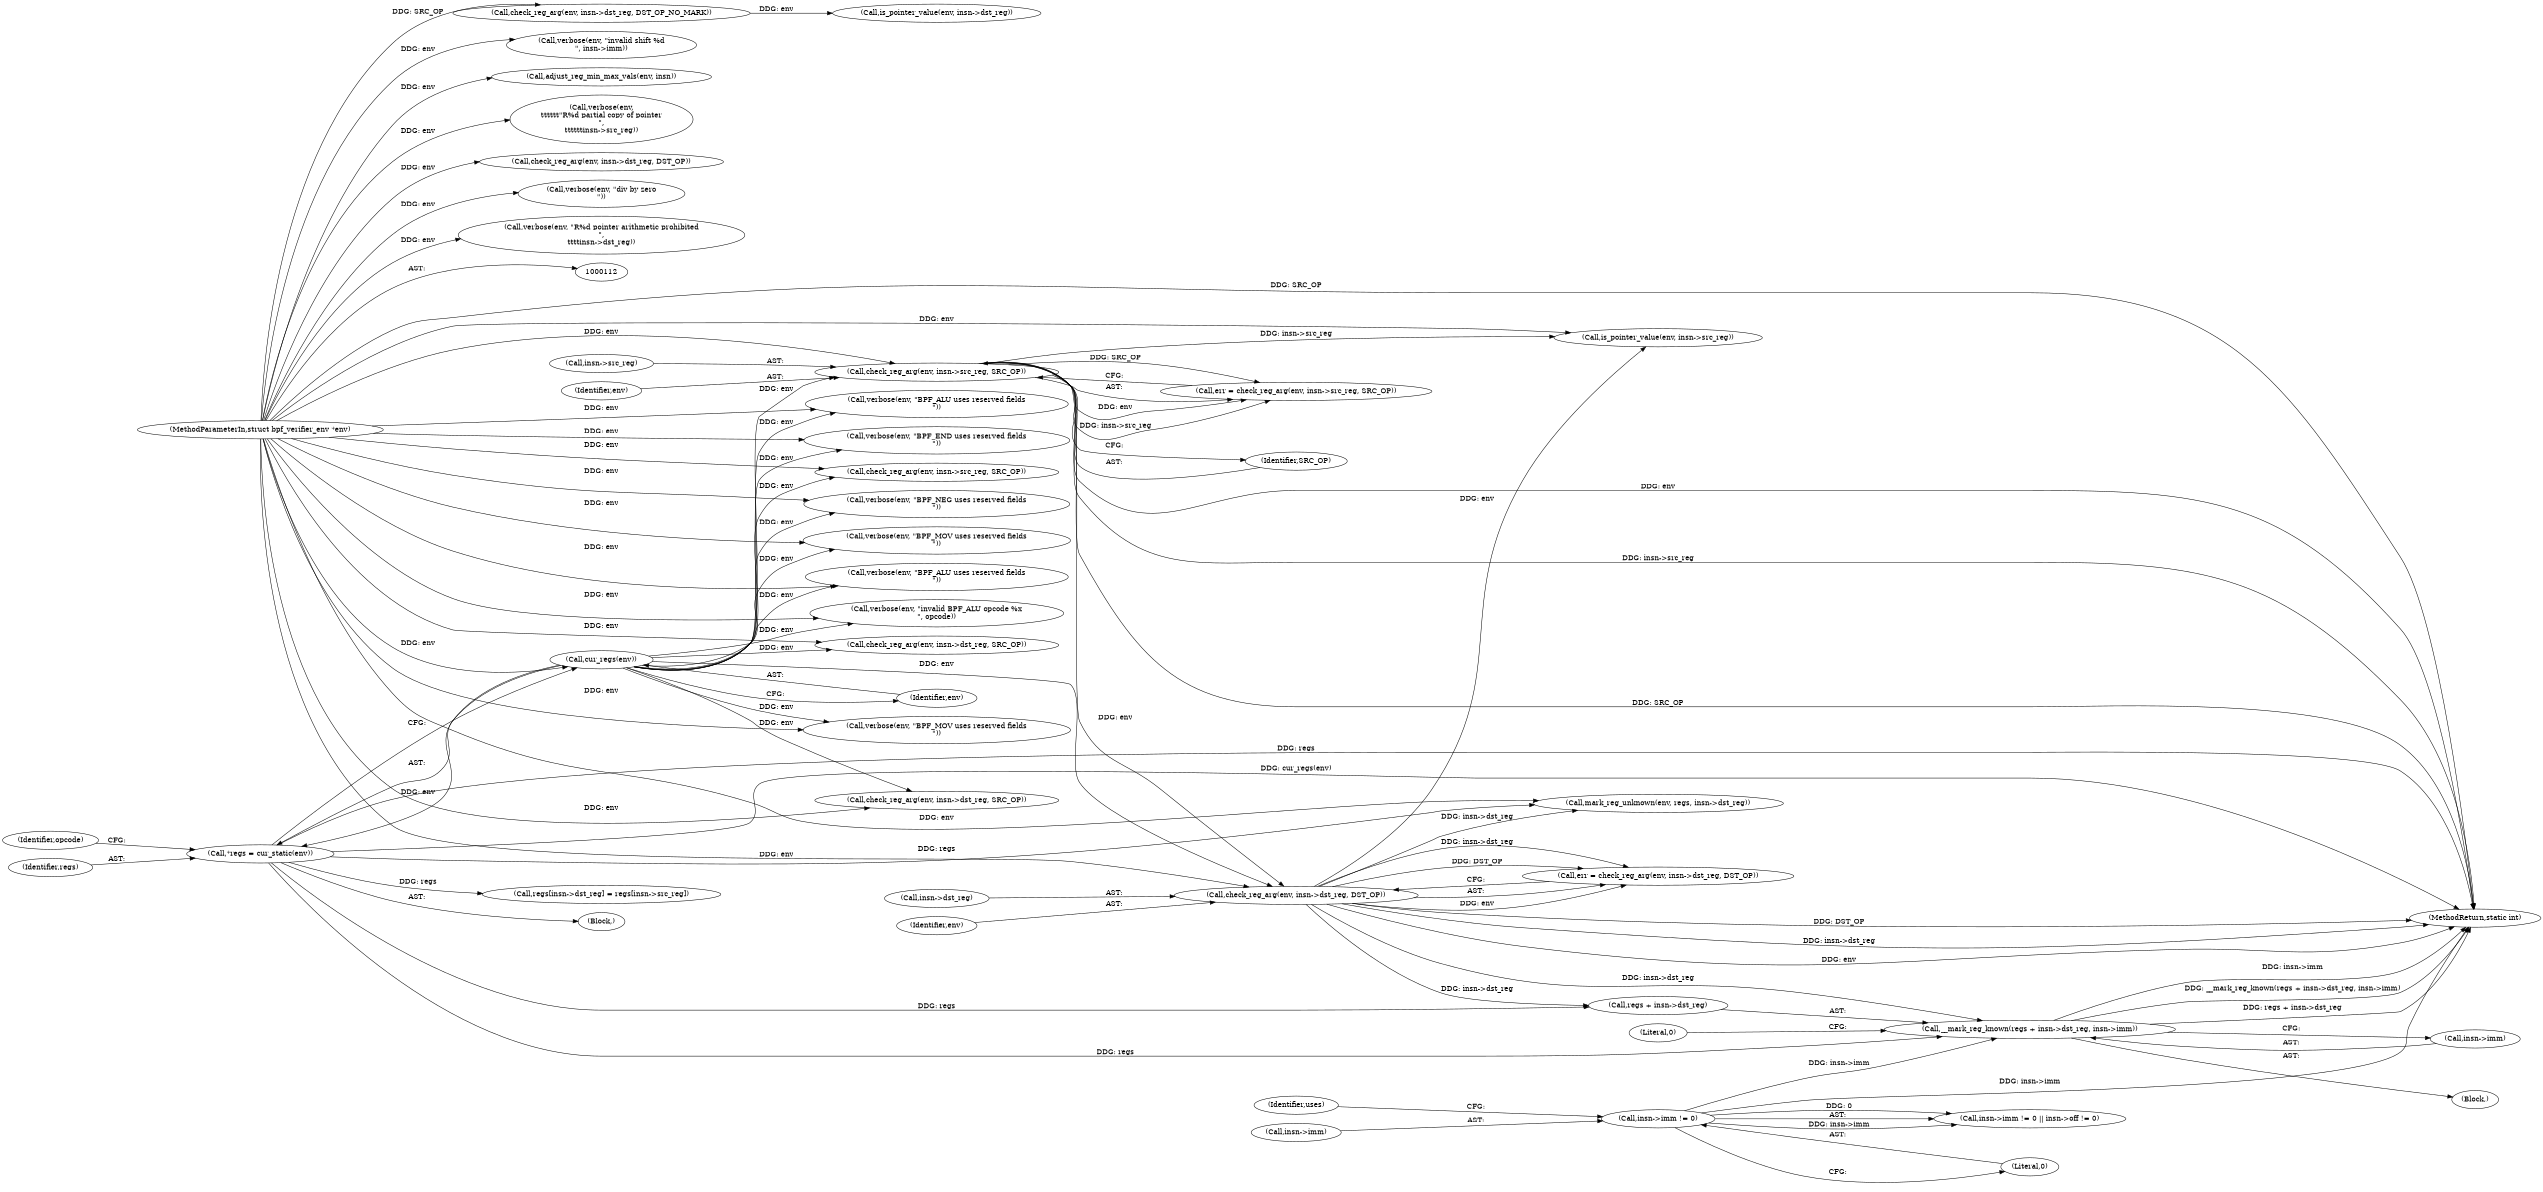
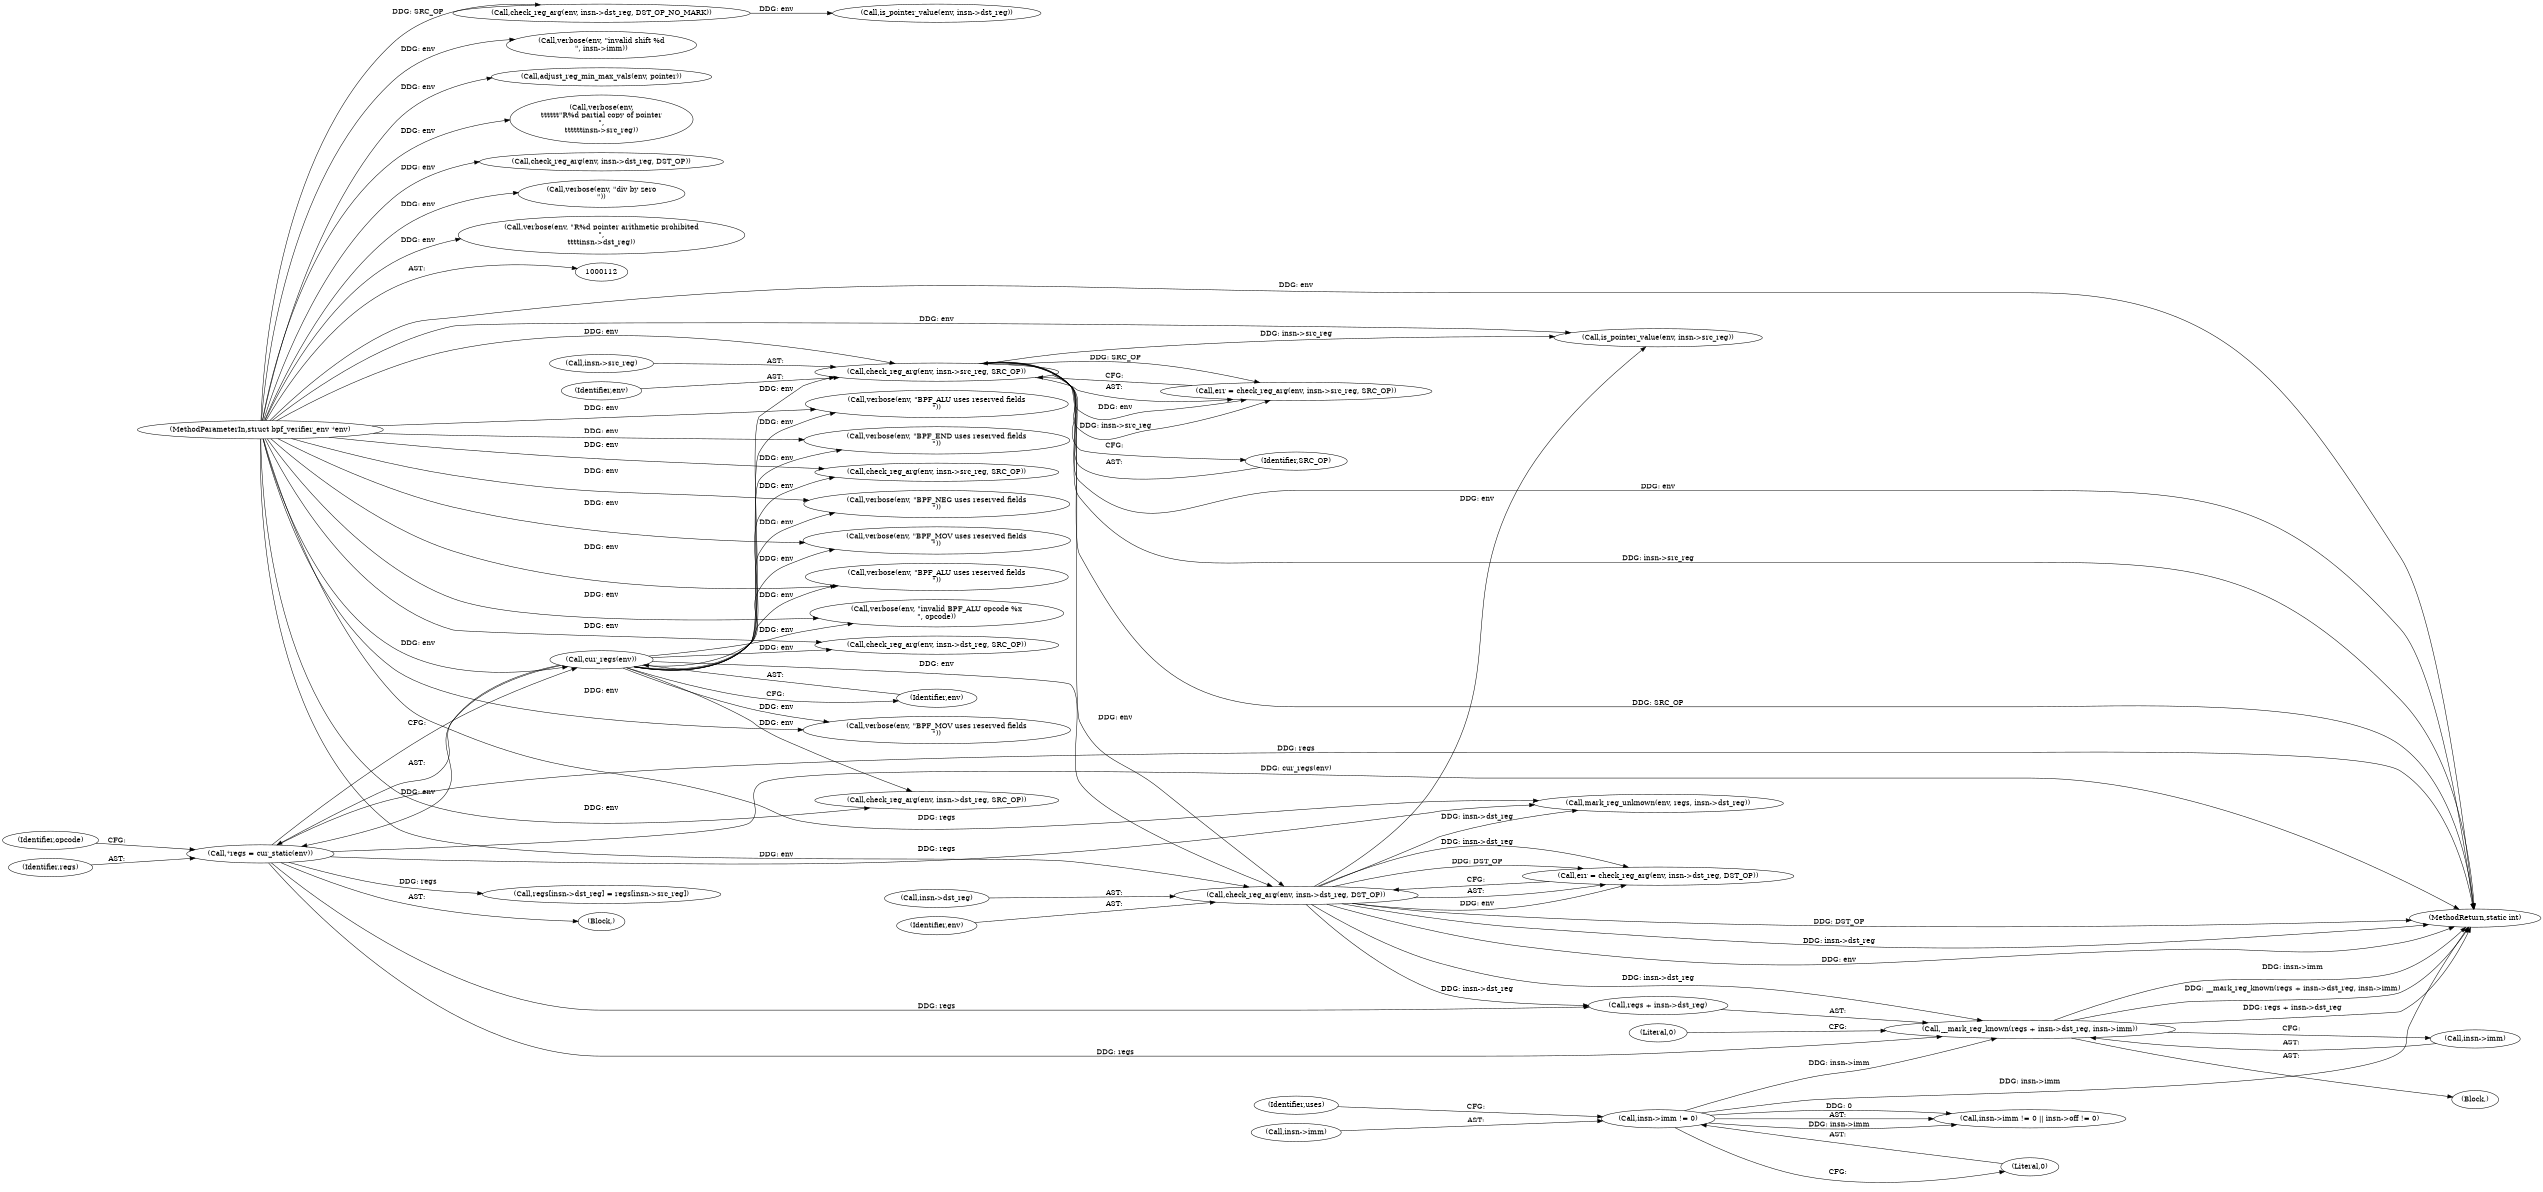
(602, 77) -> (602, 77)
(1296, 285) -> (1296, 285)
(937, 818) -> (937, 818)
